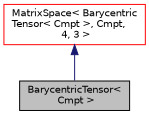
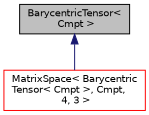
(75, 68) -> (75, 57)
